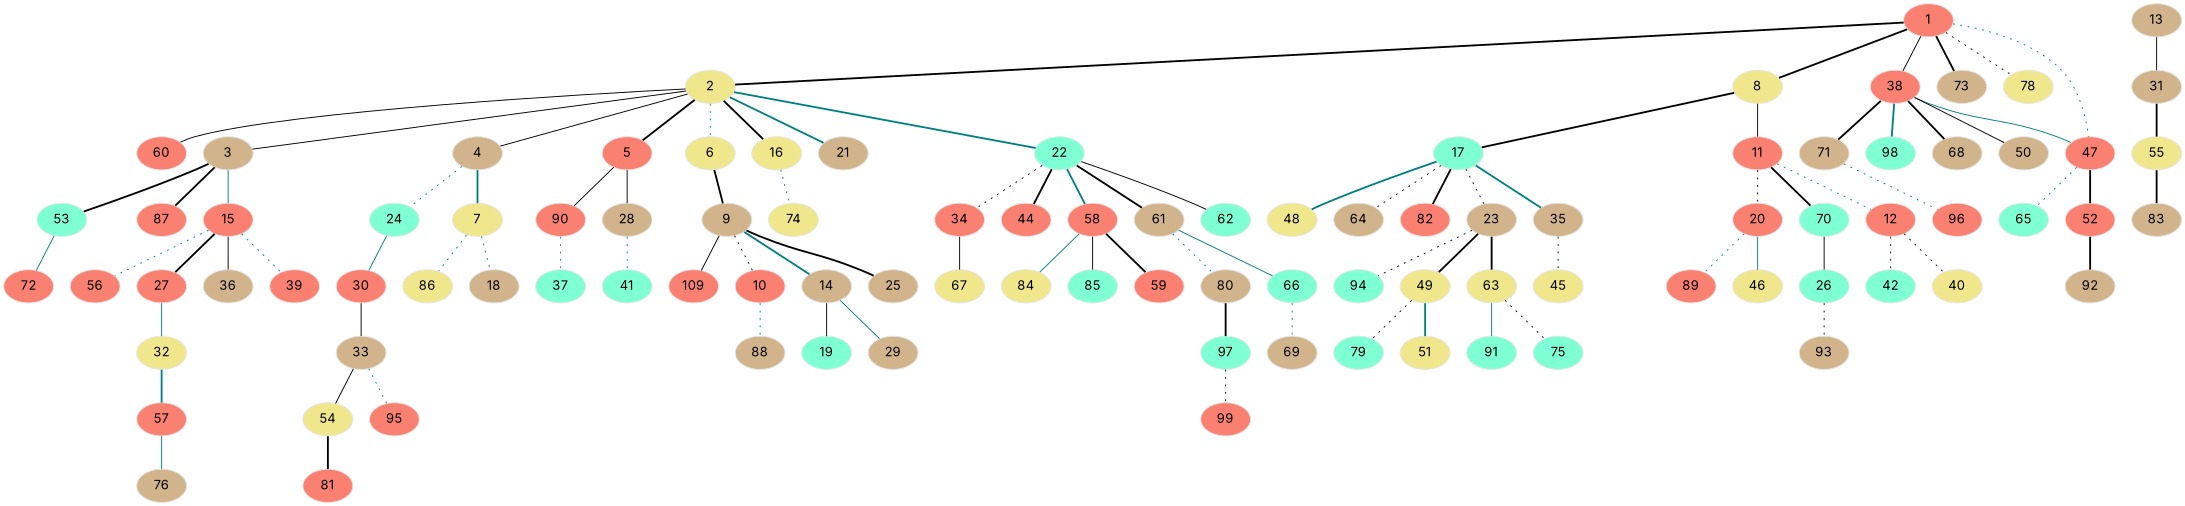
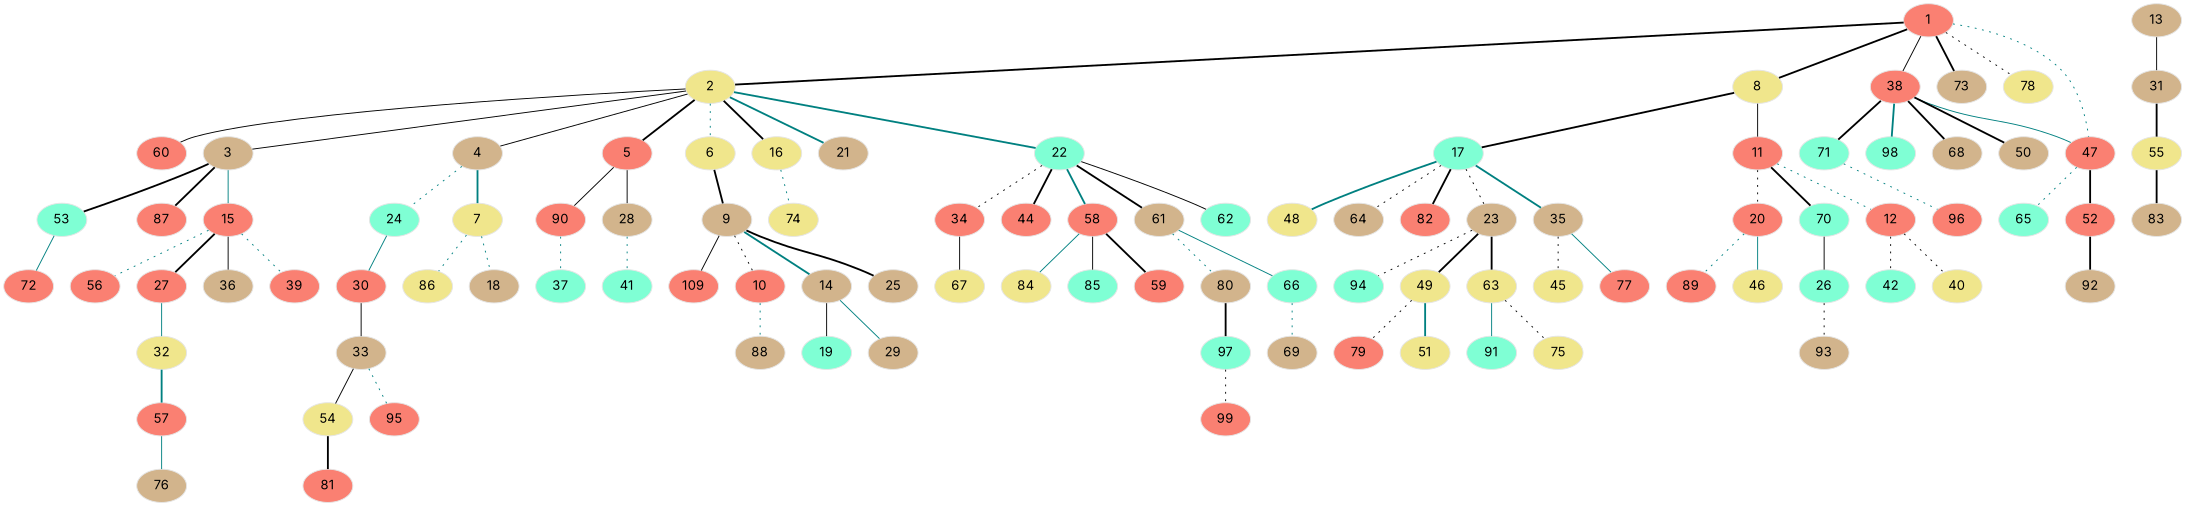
(1959, 120) -> (1959, 120)
(1824, 153) -> (1824, 153)
none -> (1625, 286)
(1359, 353) -> (1359, 353)
(1558, 353) -> (1558, 353)
